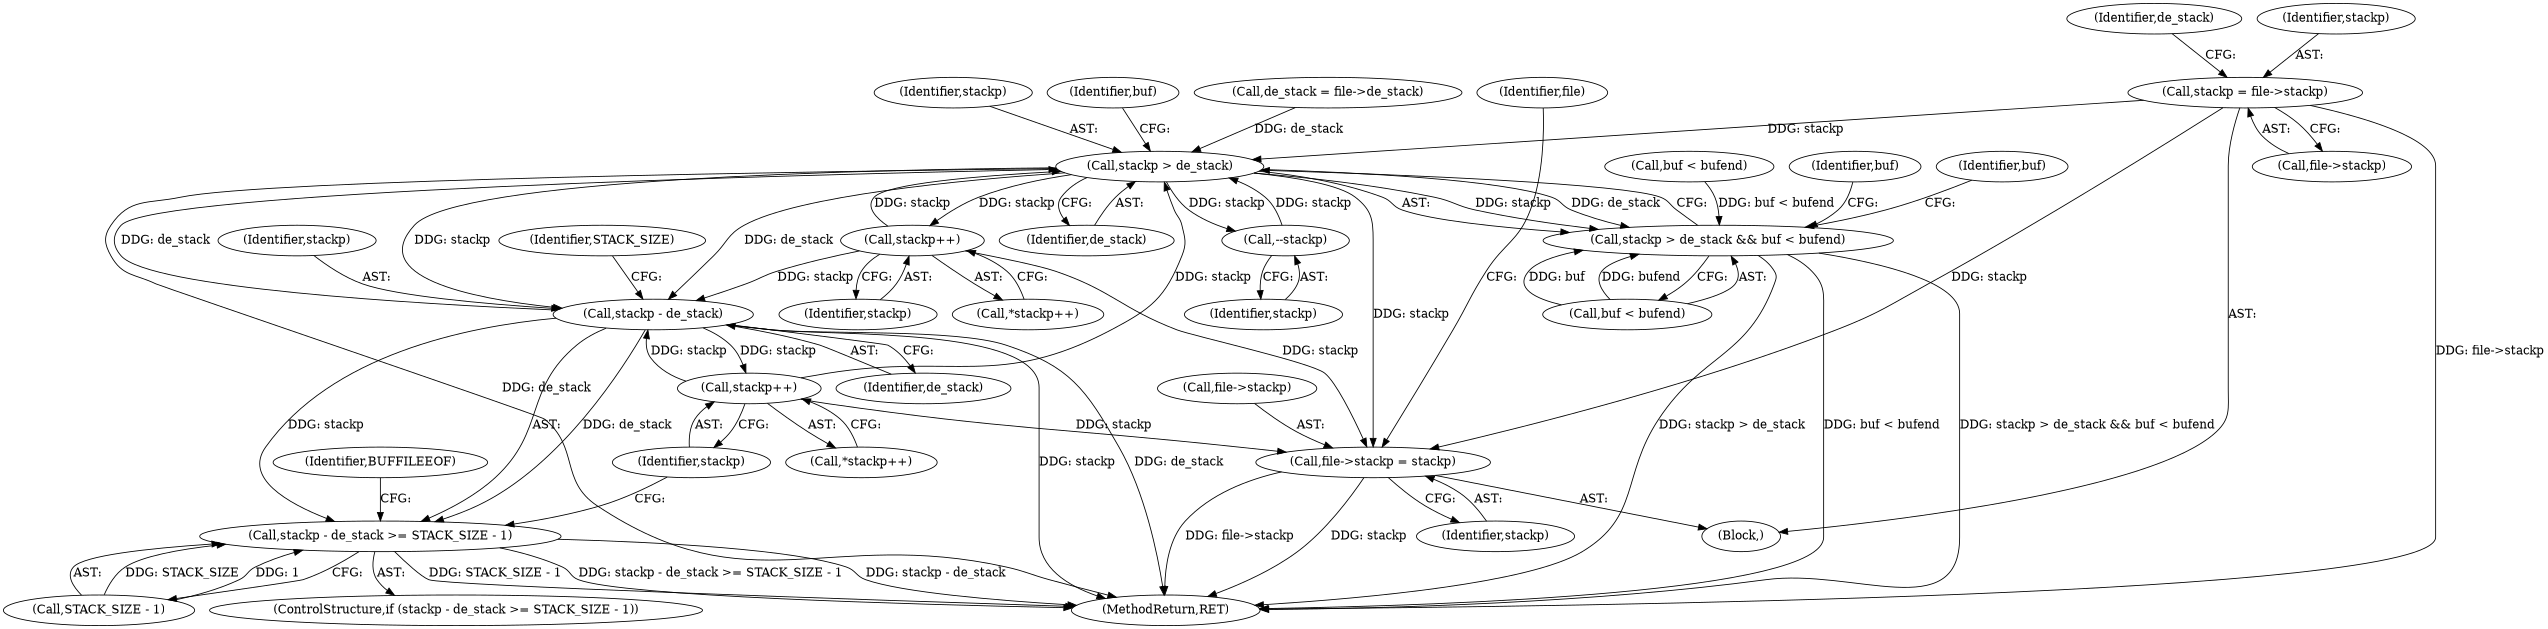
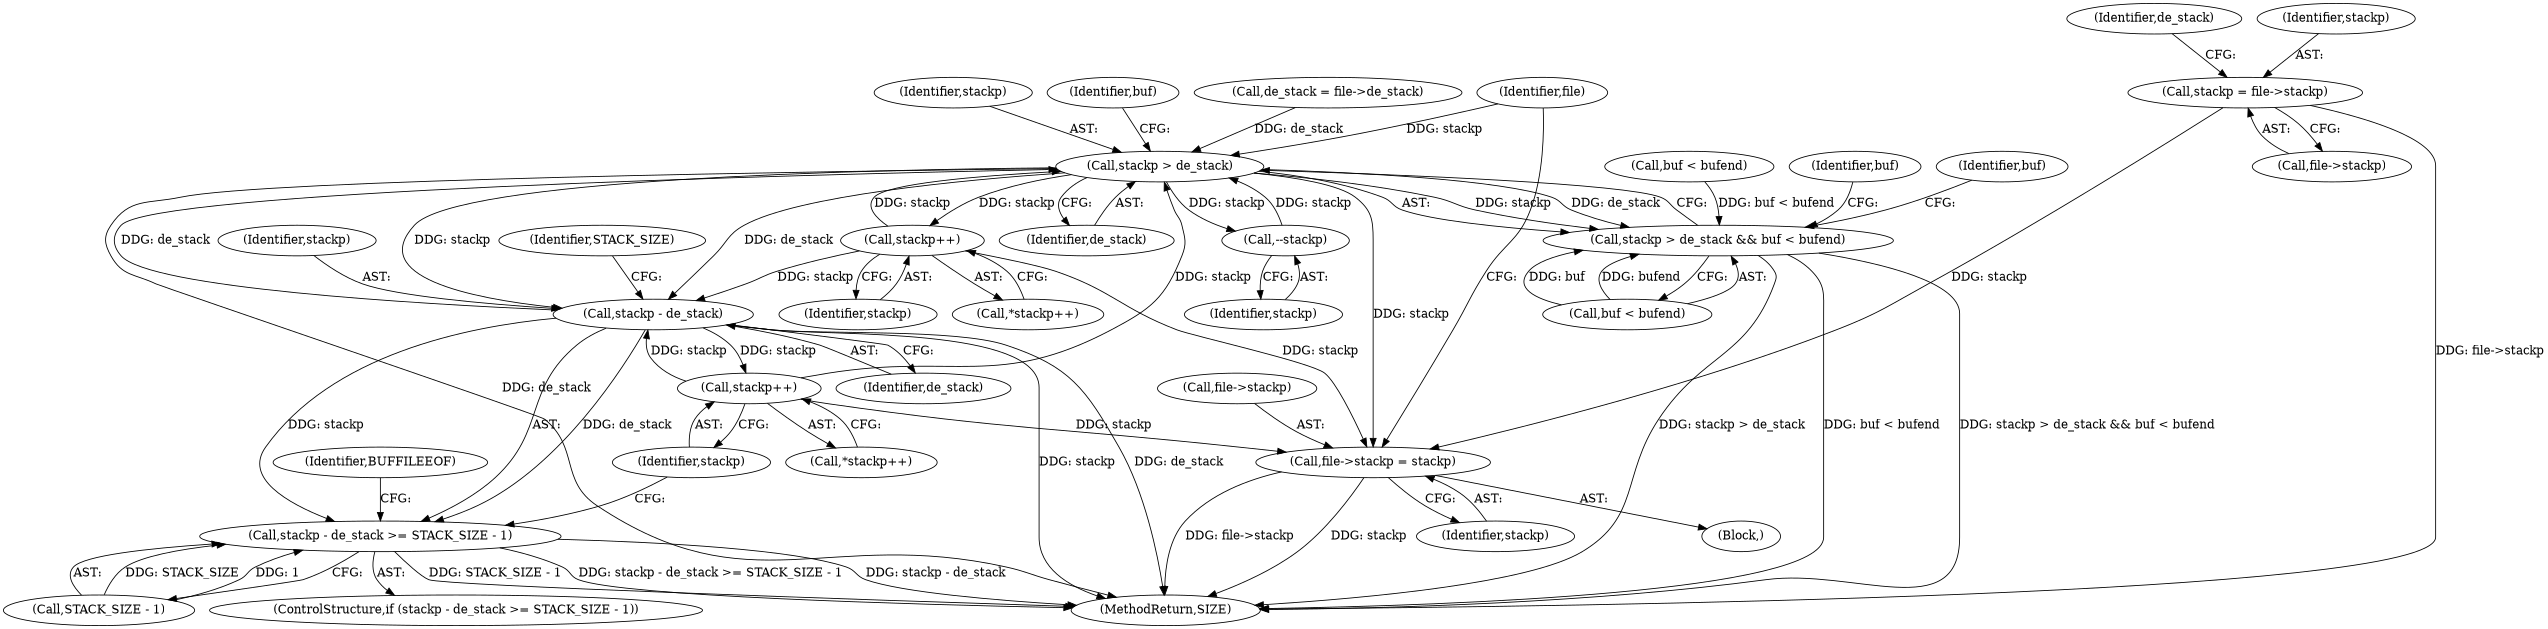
(1702, 130) -> (1369, 132)
(2166, 460) -> none
(1166, 610) -> (1166, 610)
